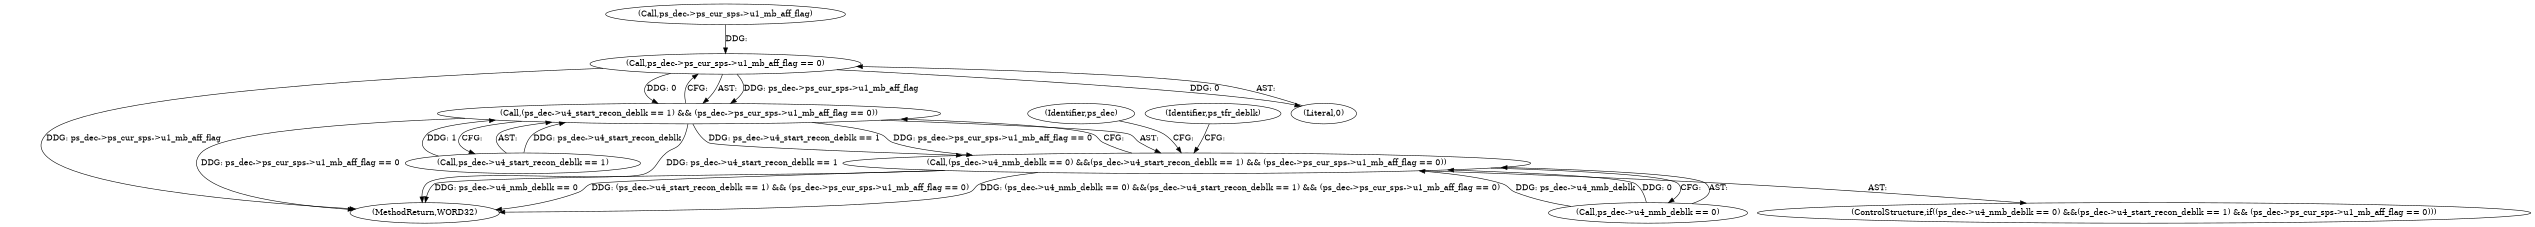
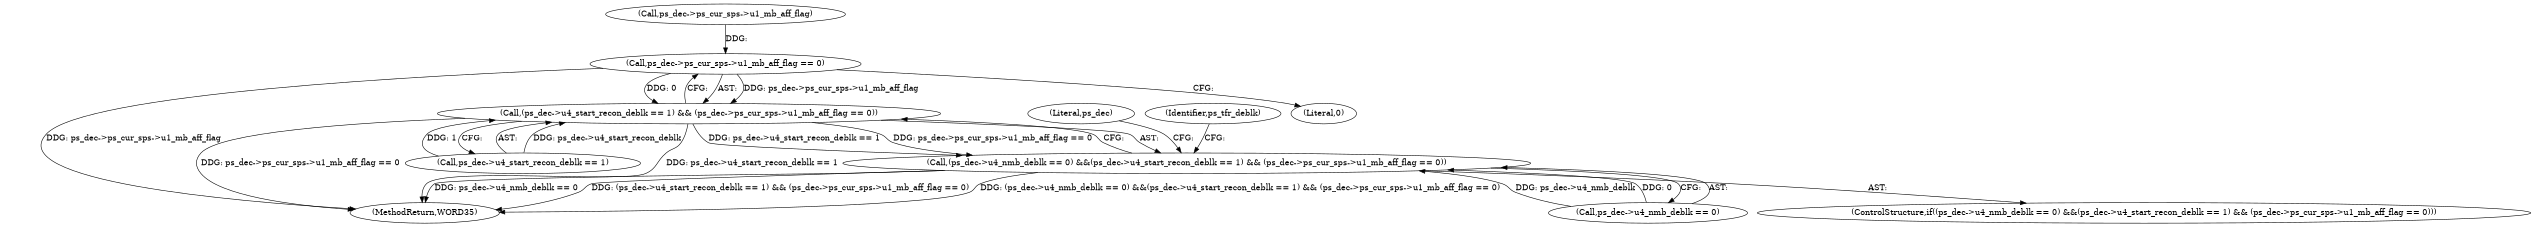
(1084, 74) -> none
(1205, 89) -> (1205, 89)
(1081, 114) -> (1081, 114)
(425, 213) -> (425, 213)
